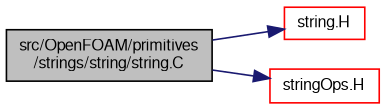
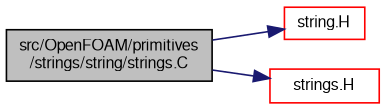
(109, 55) -> (109, 55)
(325, 86) -> (325, 86)
